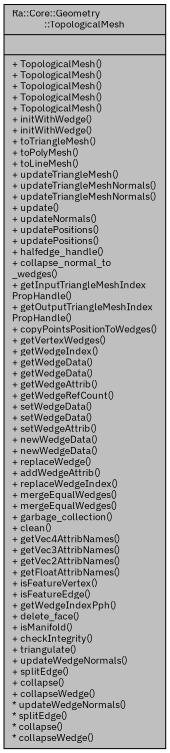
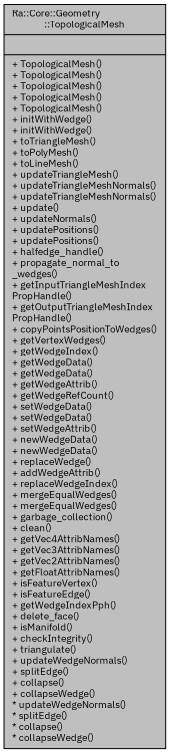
(62, 263) -> (66, 263)
